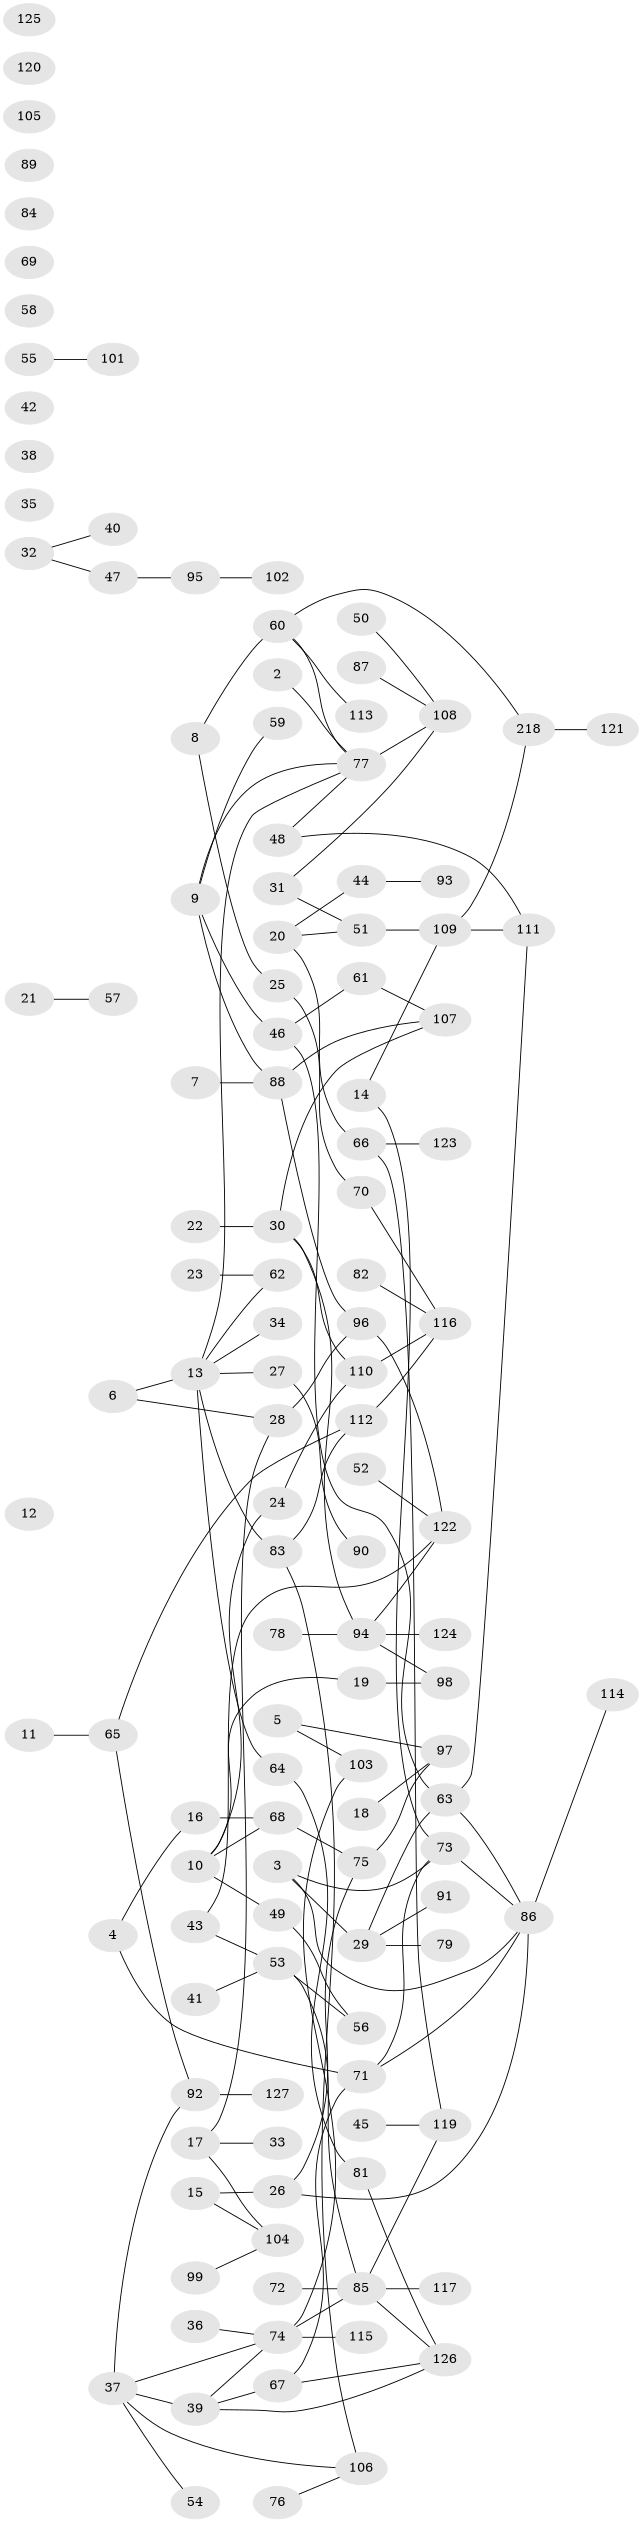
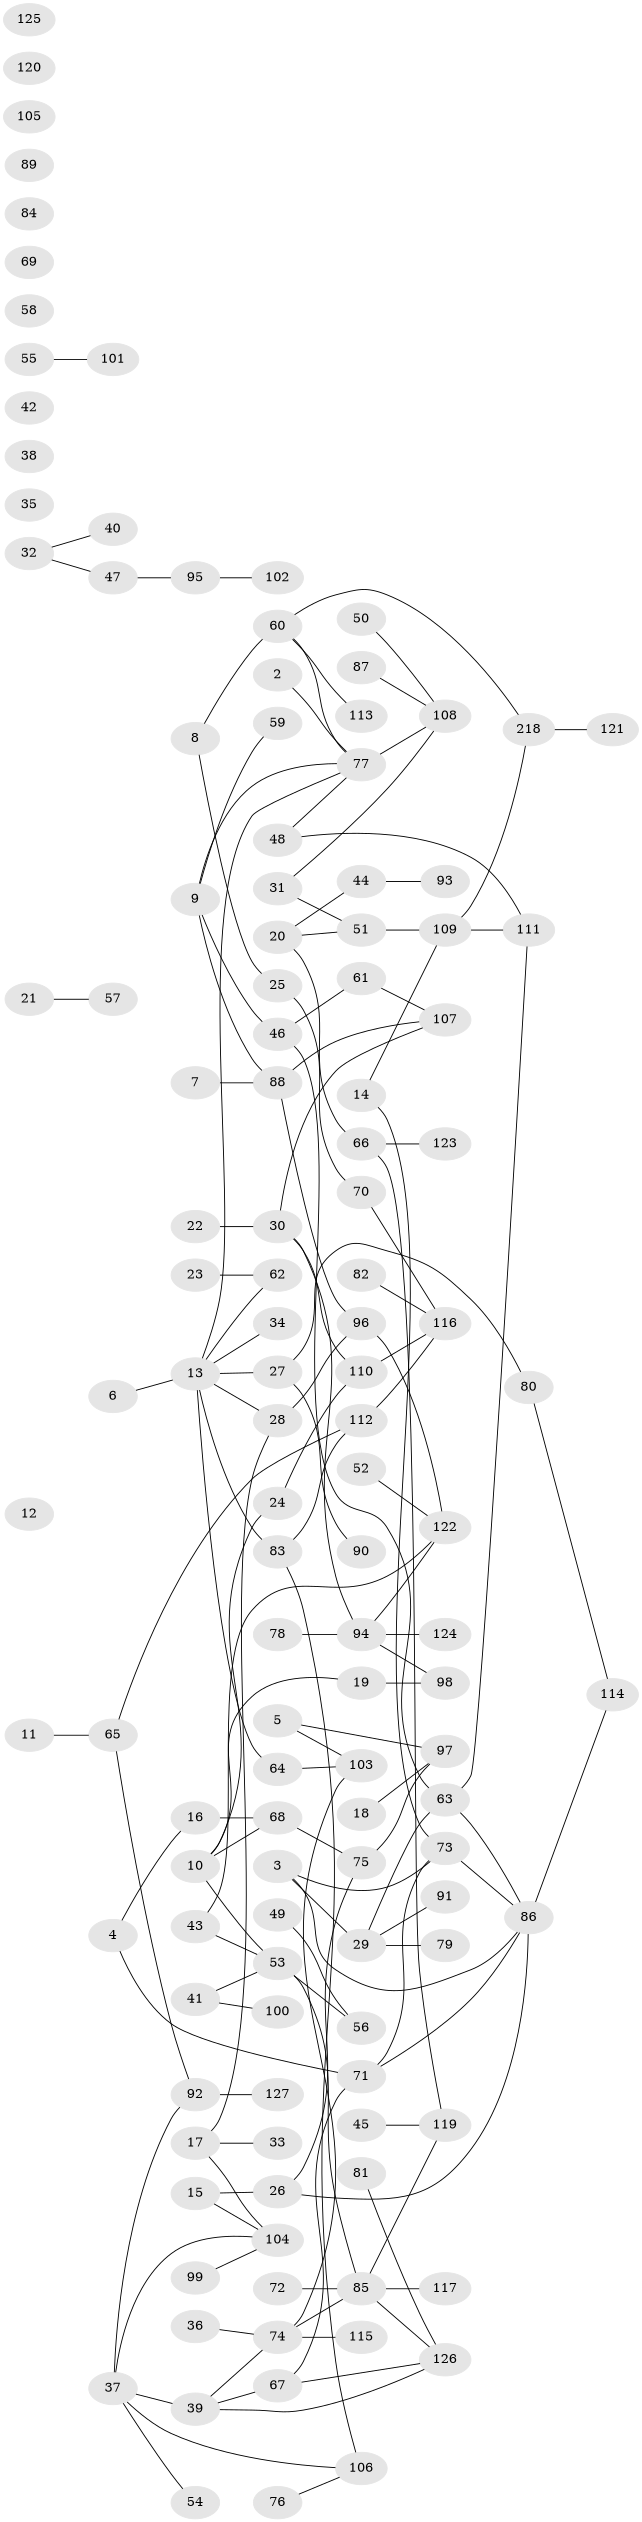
none -> (529, 1387)
(192, 1408) -> (237, 1397)
(237, 1891) -> (233, 1917)
(318, 1981) -> (319, 1768)
none -> (278, 2012)
(195, 2363) -> (154, 2271)
